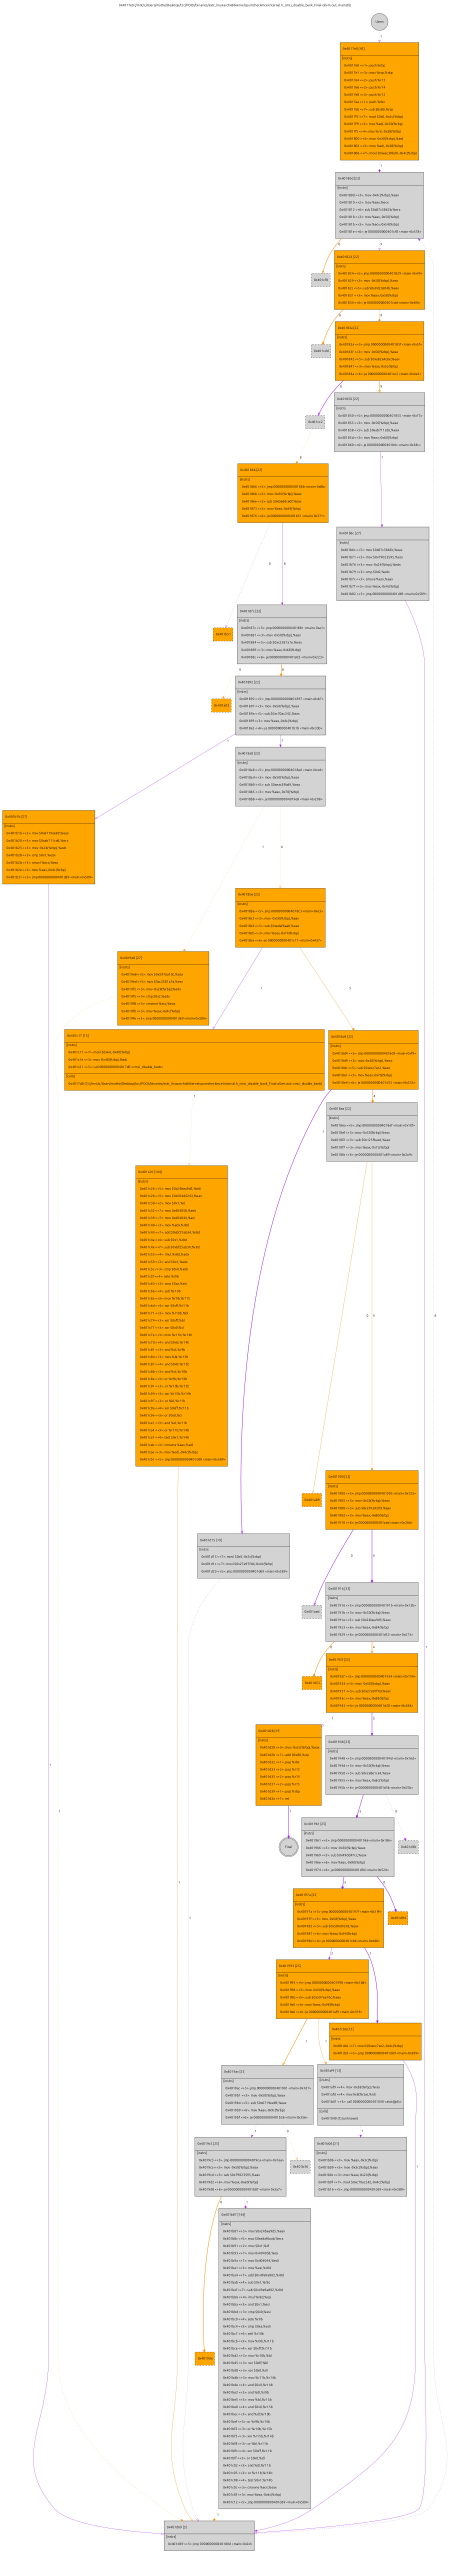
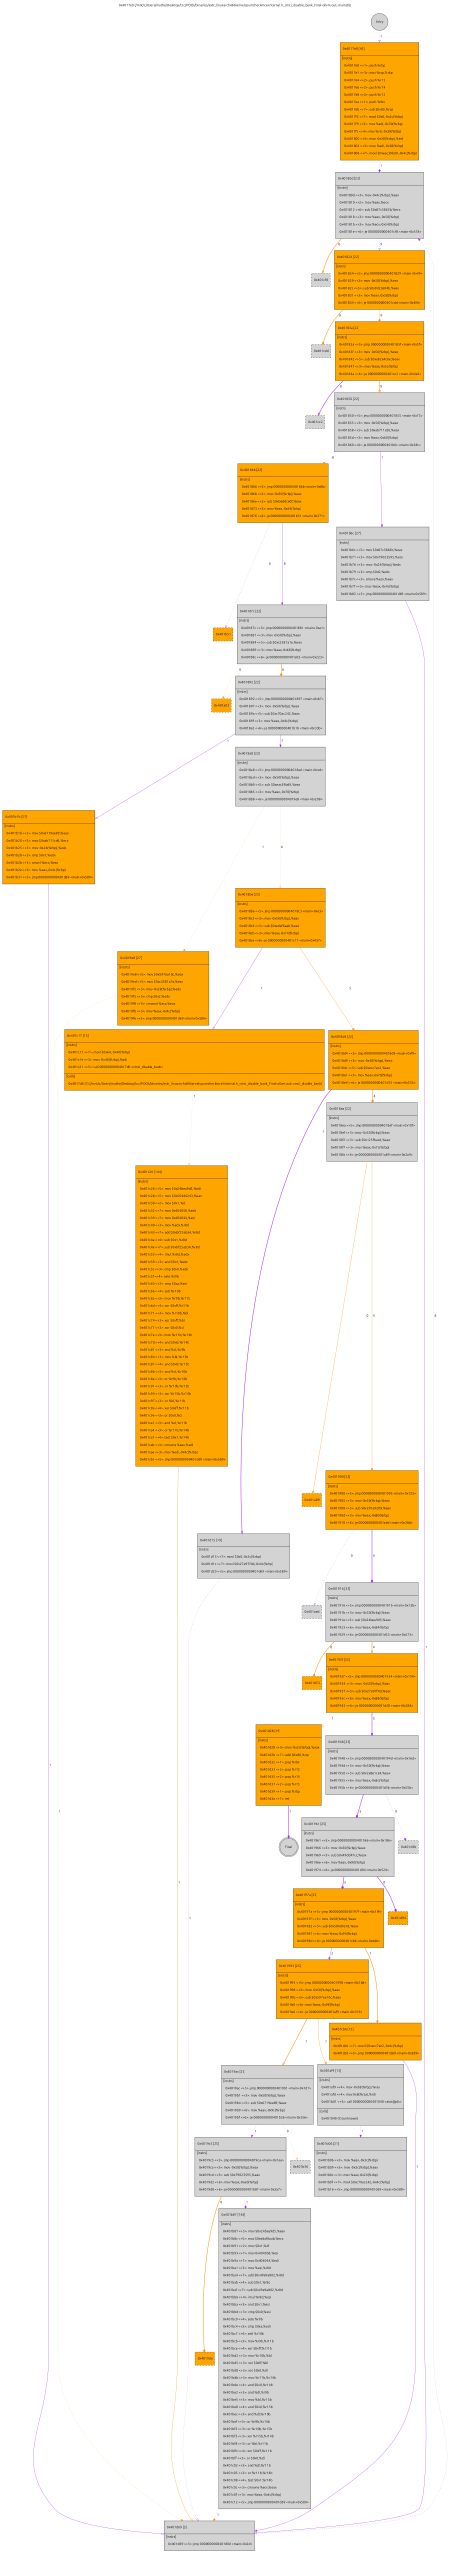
(380, 22) -> (380, 22)
(305, 445) -> (332, 457)
(340, 1326) -> (340, 1326)
(332, 1565) -> (332, 1565)
(330, 1719) -> (330, 1719)
(376, 1983) -> (376, 1983)
